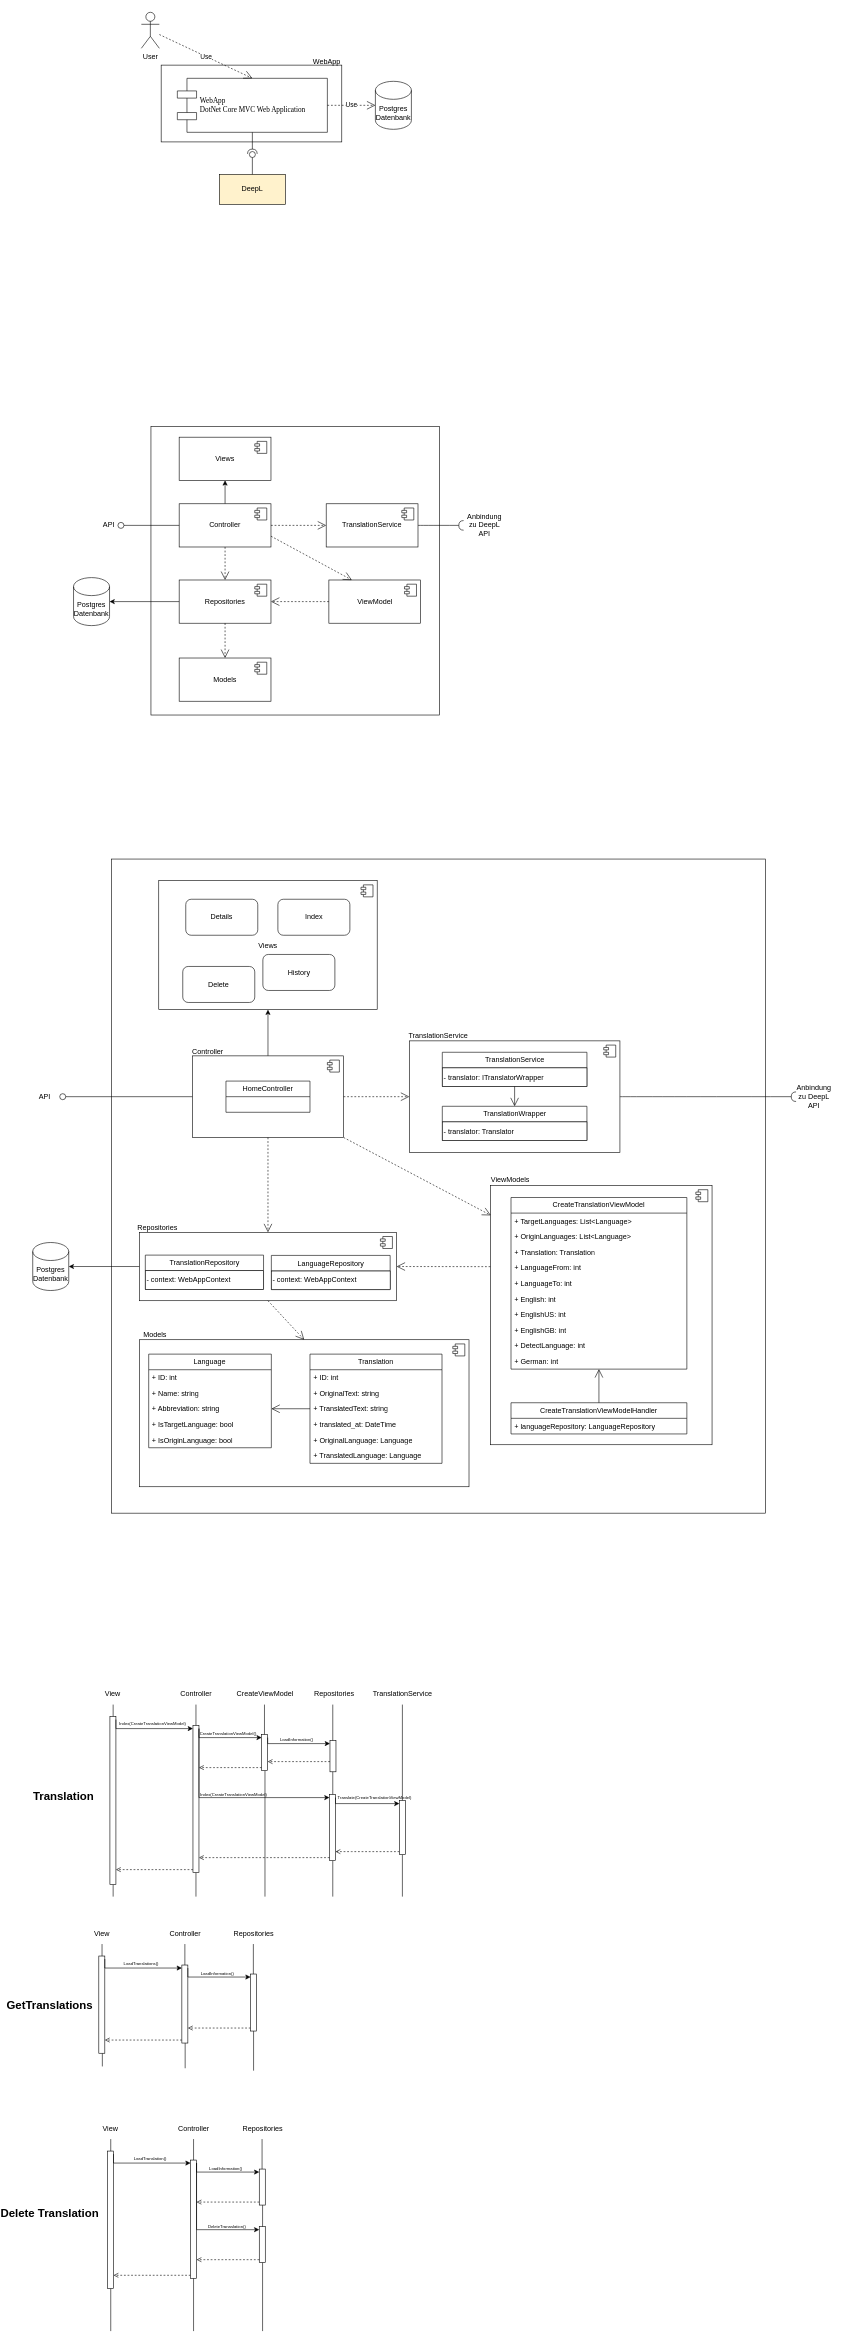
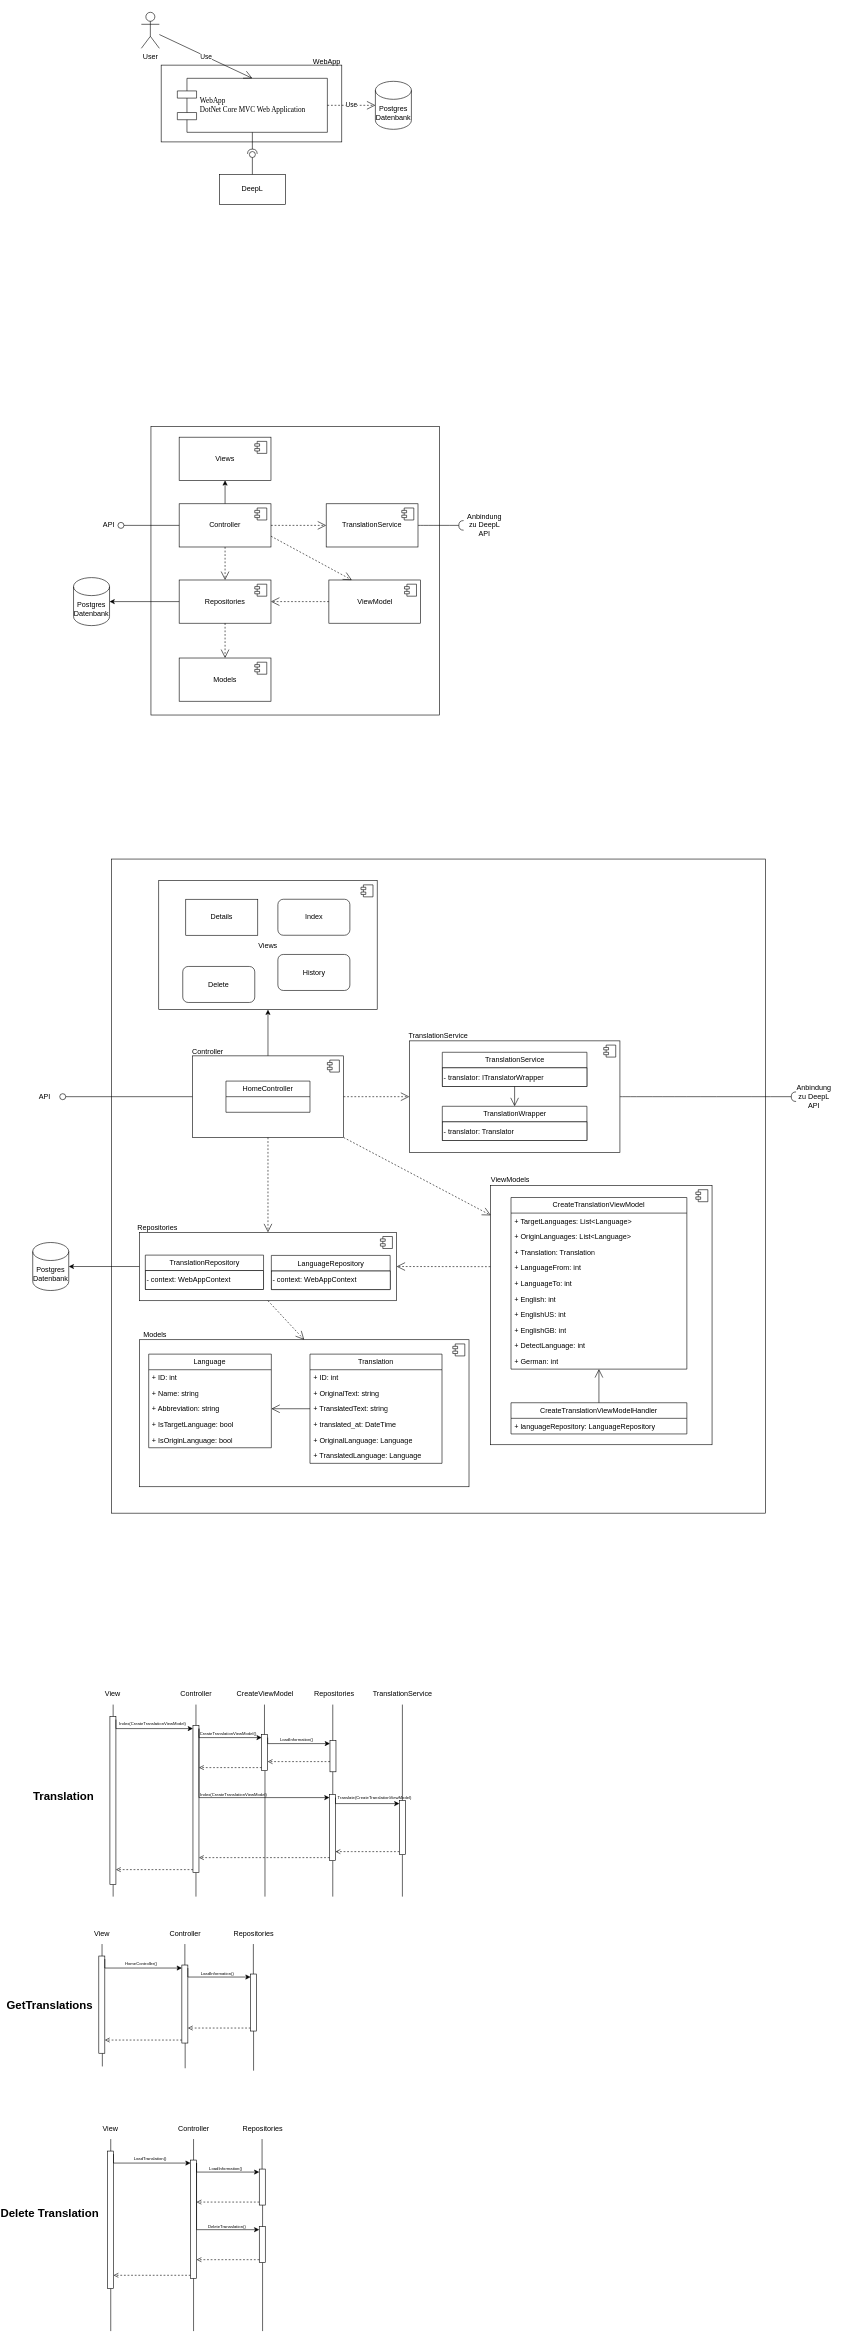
(179, 44) -> (179, 44)
(252, 189) -> (252, 189)
(222, 917) -> (222, 917)
(299, 972) -> (314, 972)
(141, 1964) -> (141, 1964)
